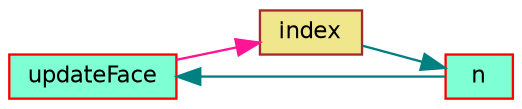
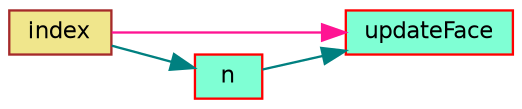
(206, 54) -> (217, 32)
